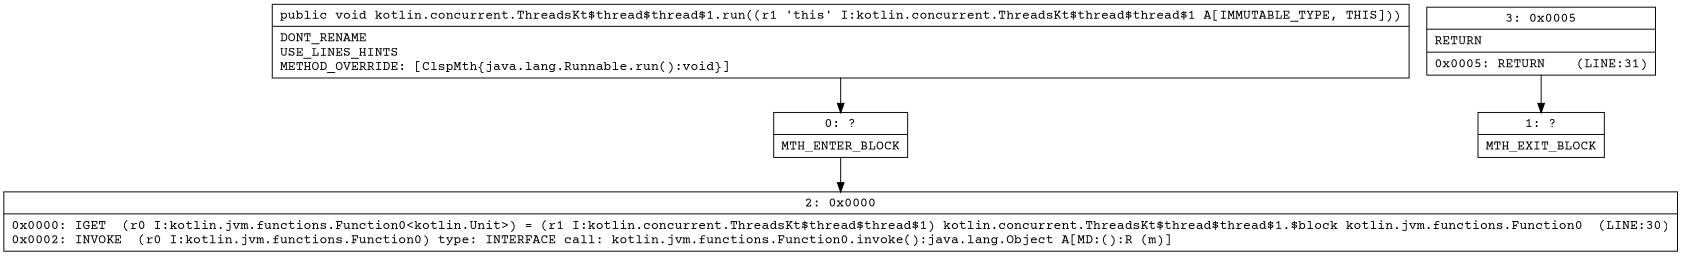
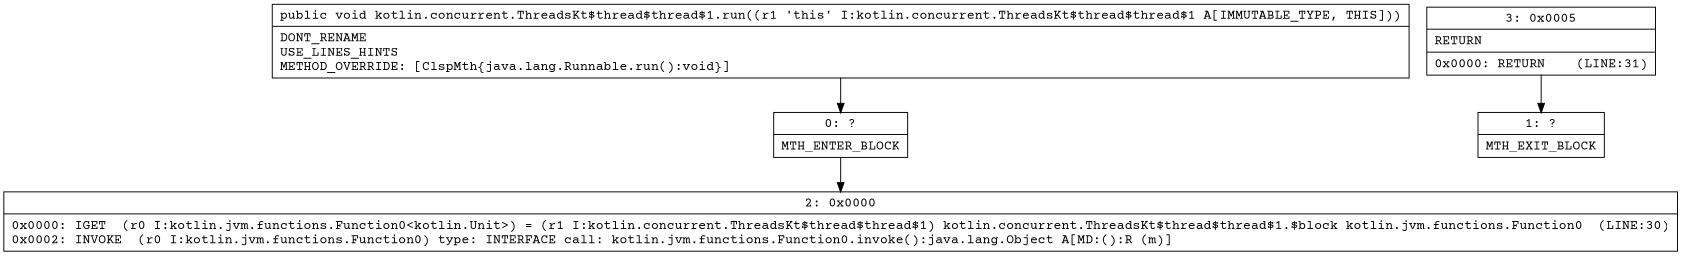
(1541, 63) -> (1541, 63)
